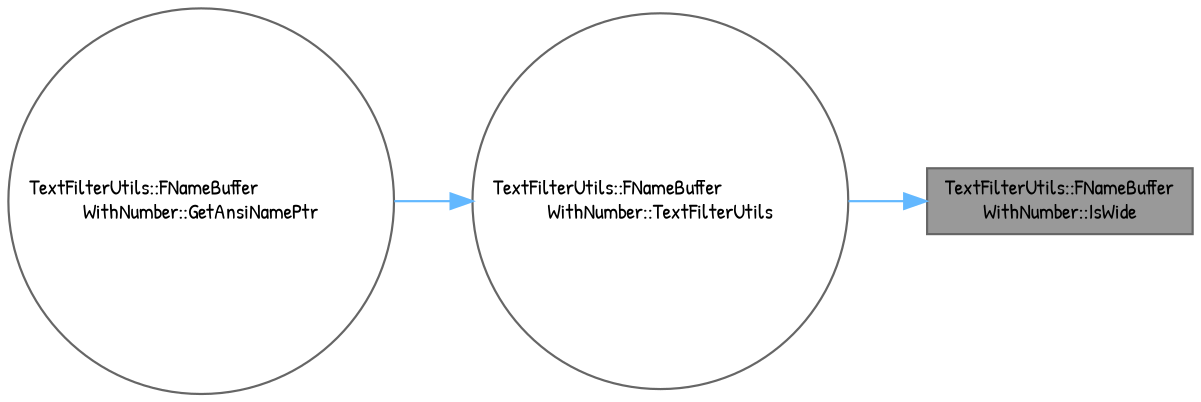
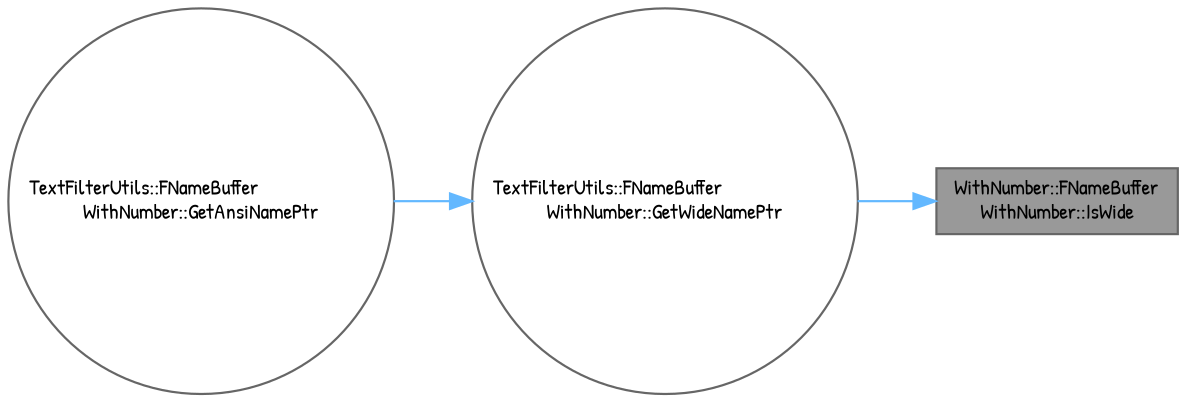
(660, 201) -> (665, 201)
(1060, 201) -> (1057, 201)
